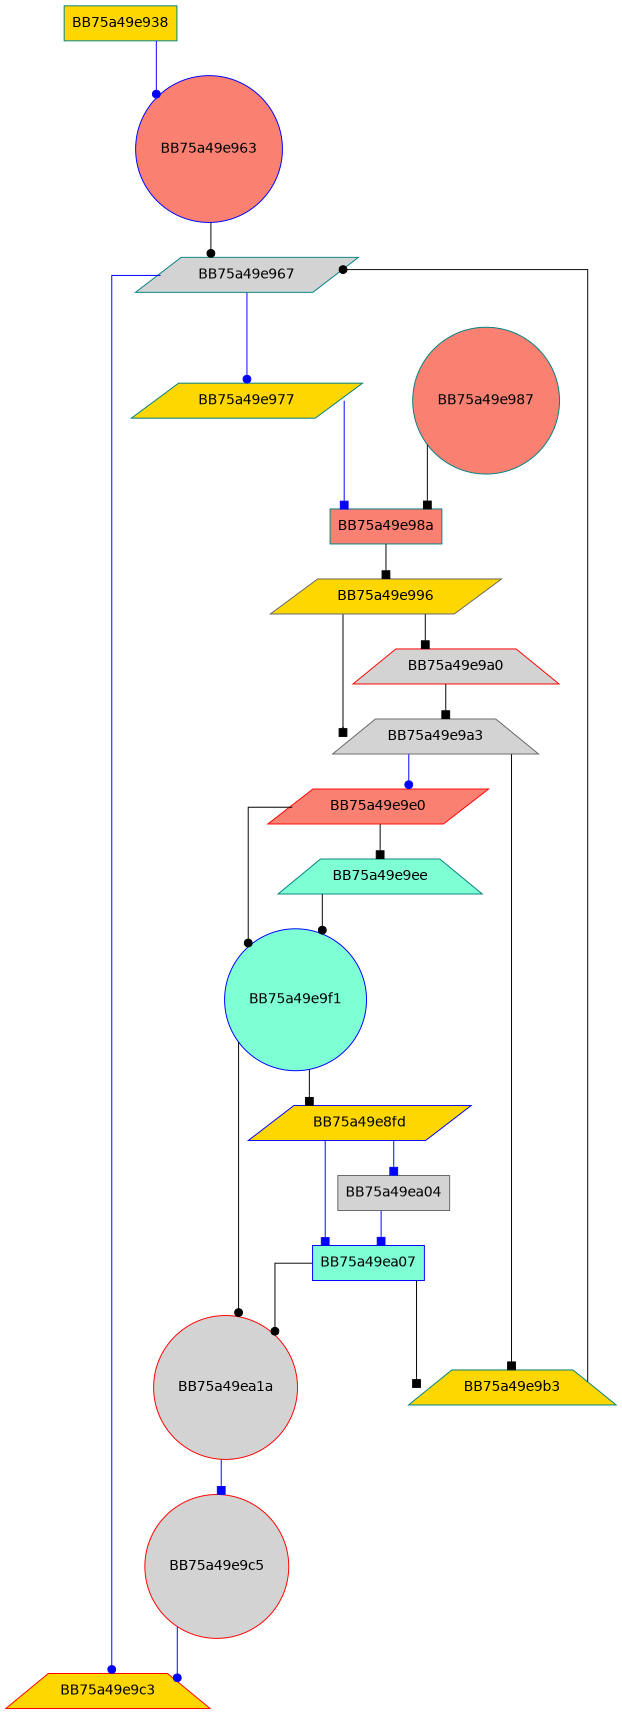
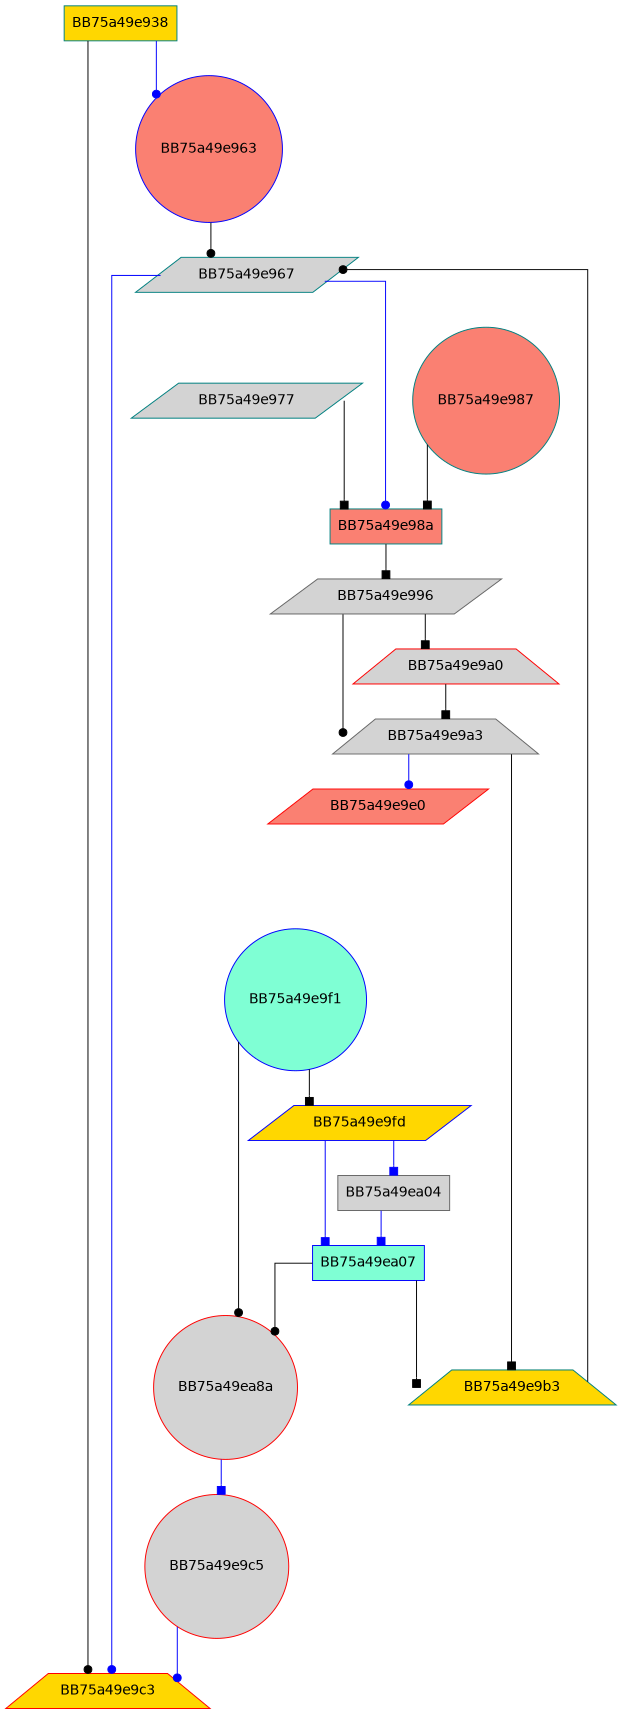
(247, 334) -> (386, 361)
(247, 401) -> (247, 401)
(344, 450) -> (344, 450)
(386, 596) -> (386, 596)
(343, 671) -> (343, 671)
(248, 851) -> none
none -> (88, 853)
(380, 876) -> none
(360, 1123) -> (360, 1123)
(226, 1387) -> (226, 1387)
